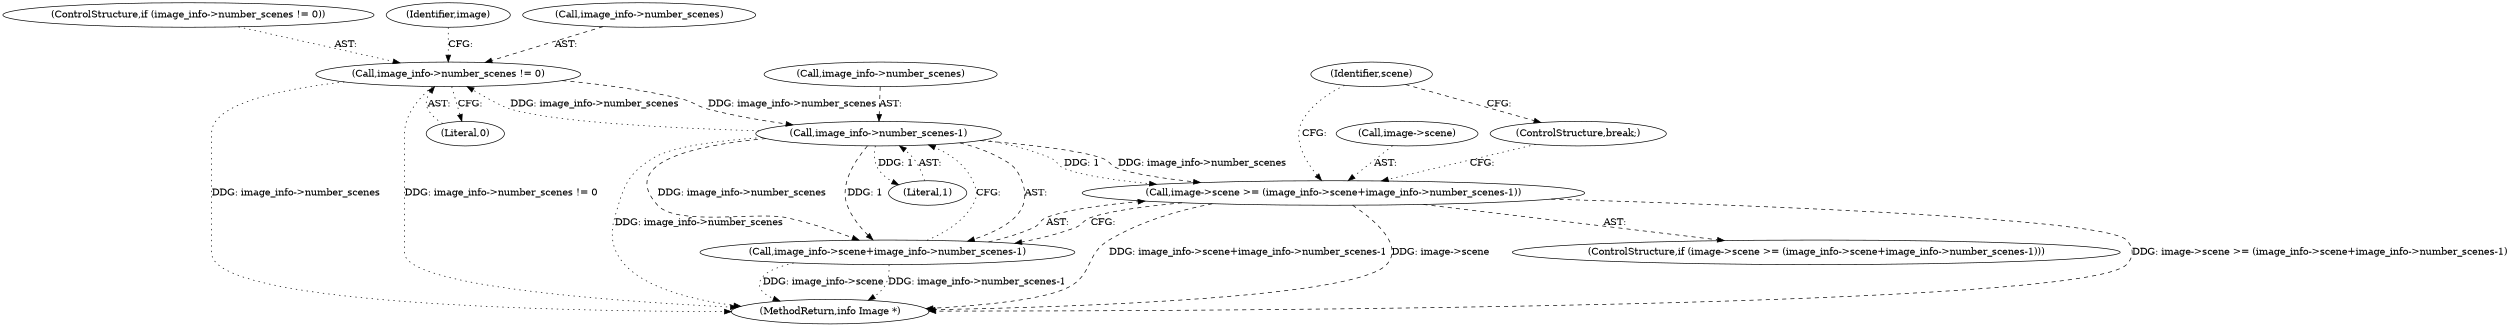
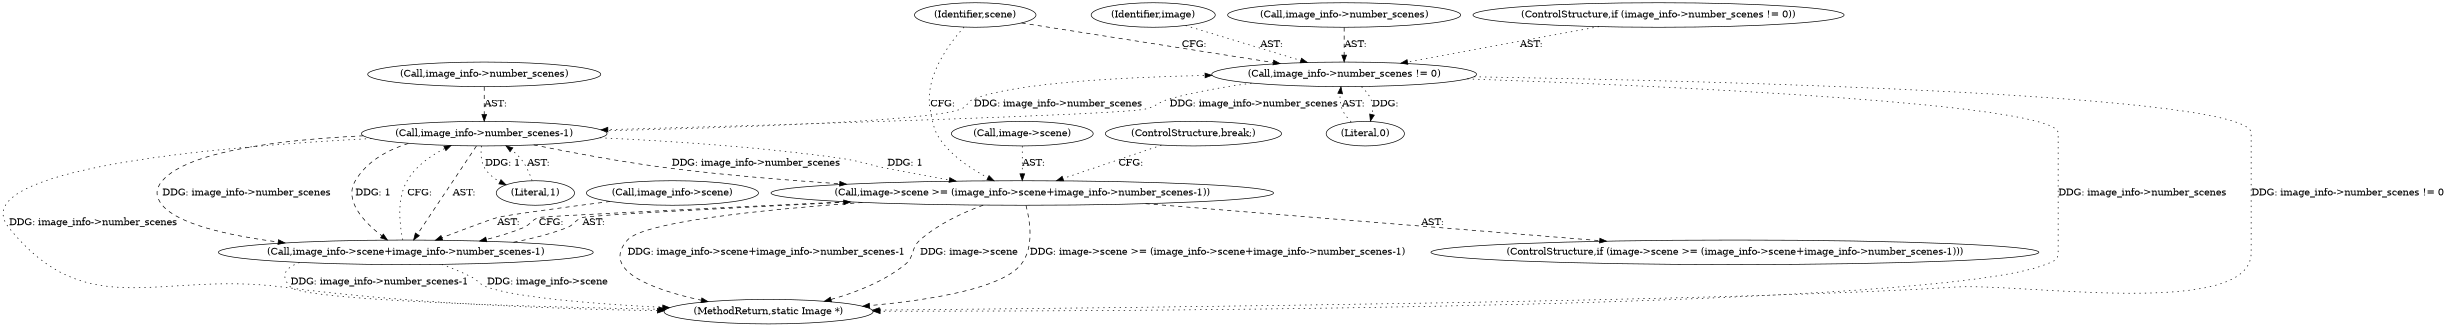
(462, 45) -> (1273, 45)
(675, 97) -> (948, 119)
(1470, 103) -> (1147, 43)
(472, 104) -> (1387, 104)
none -> (672, 193)
(830, 312) -> (769, 312)
